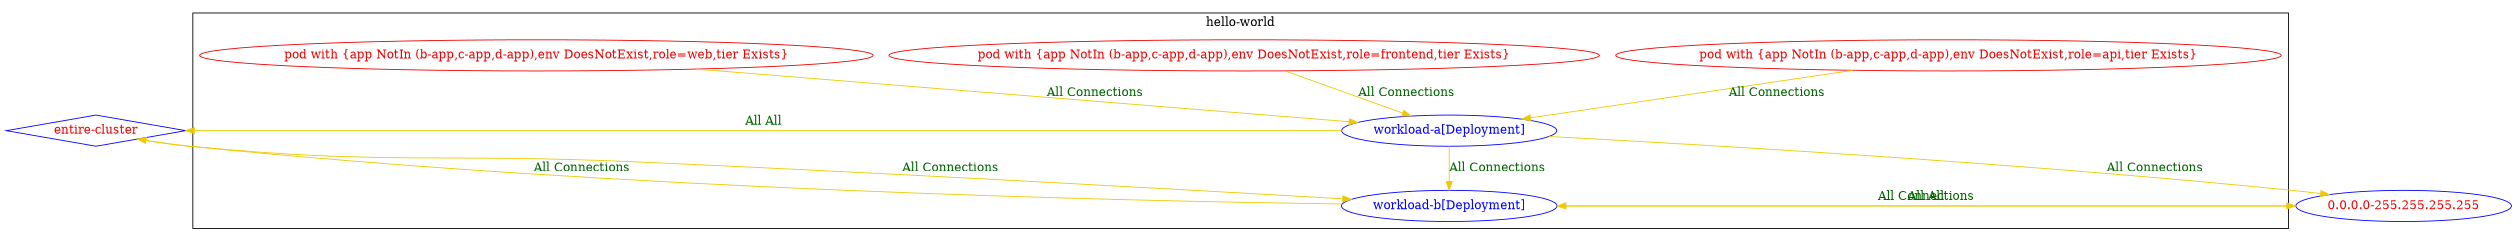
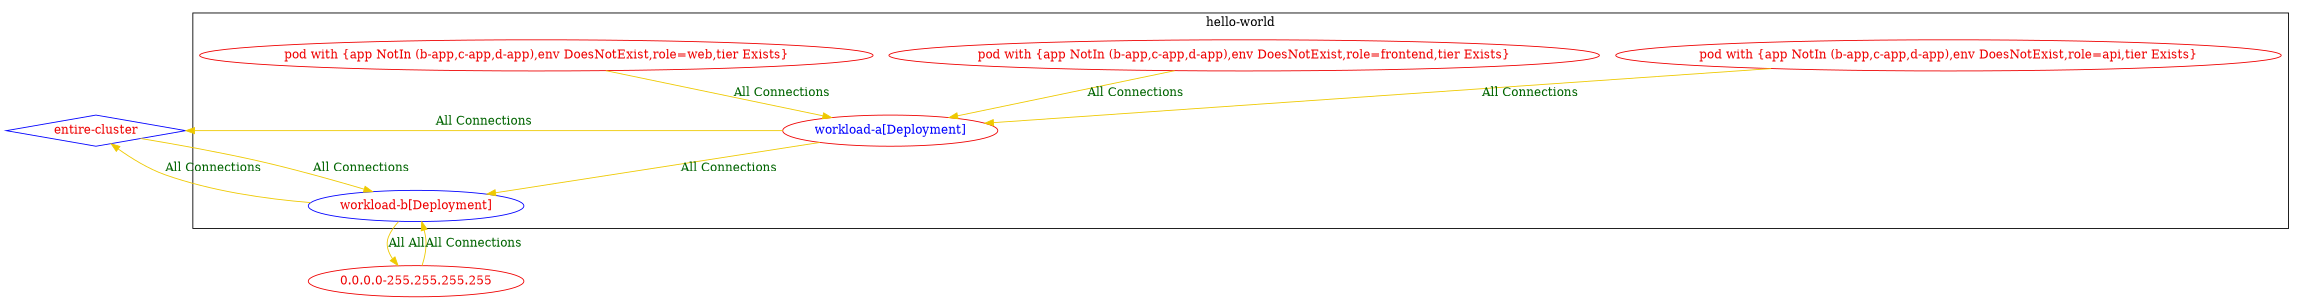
(764, 122) -> (484, 122)
(1449, 131) -> (890, 131)
(1935, 160) -> none
(1449, 206) -> (416, 206)
(2404, 206) -> (416, 281)
